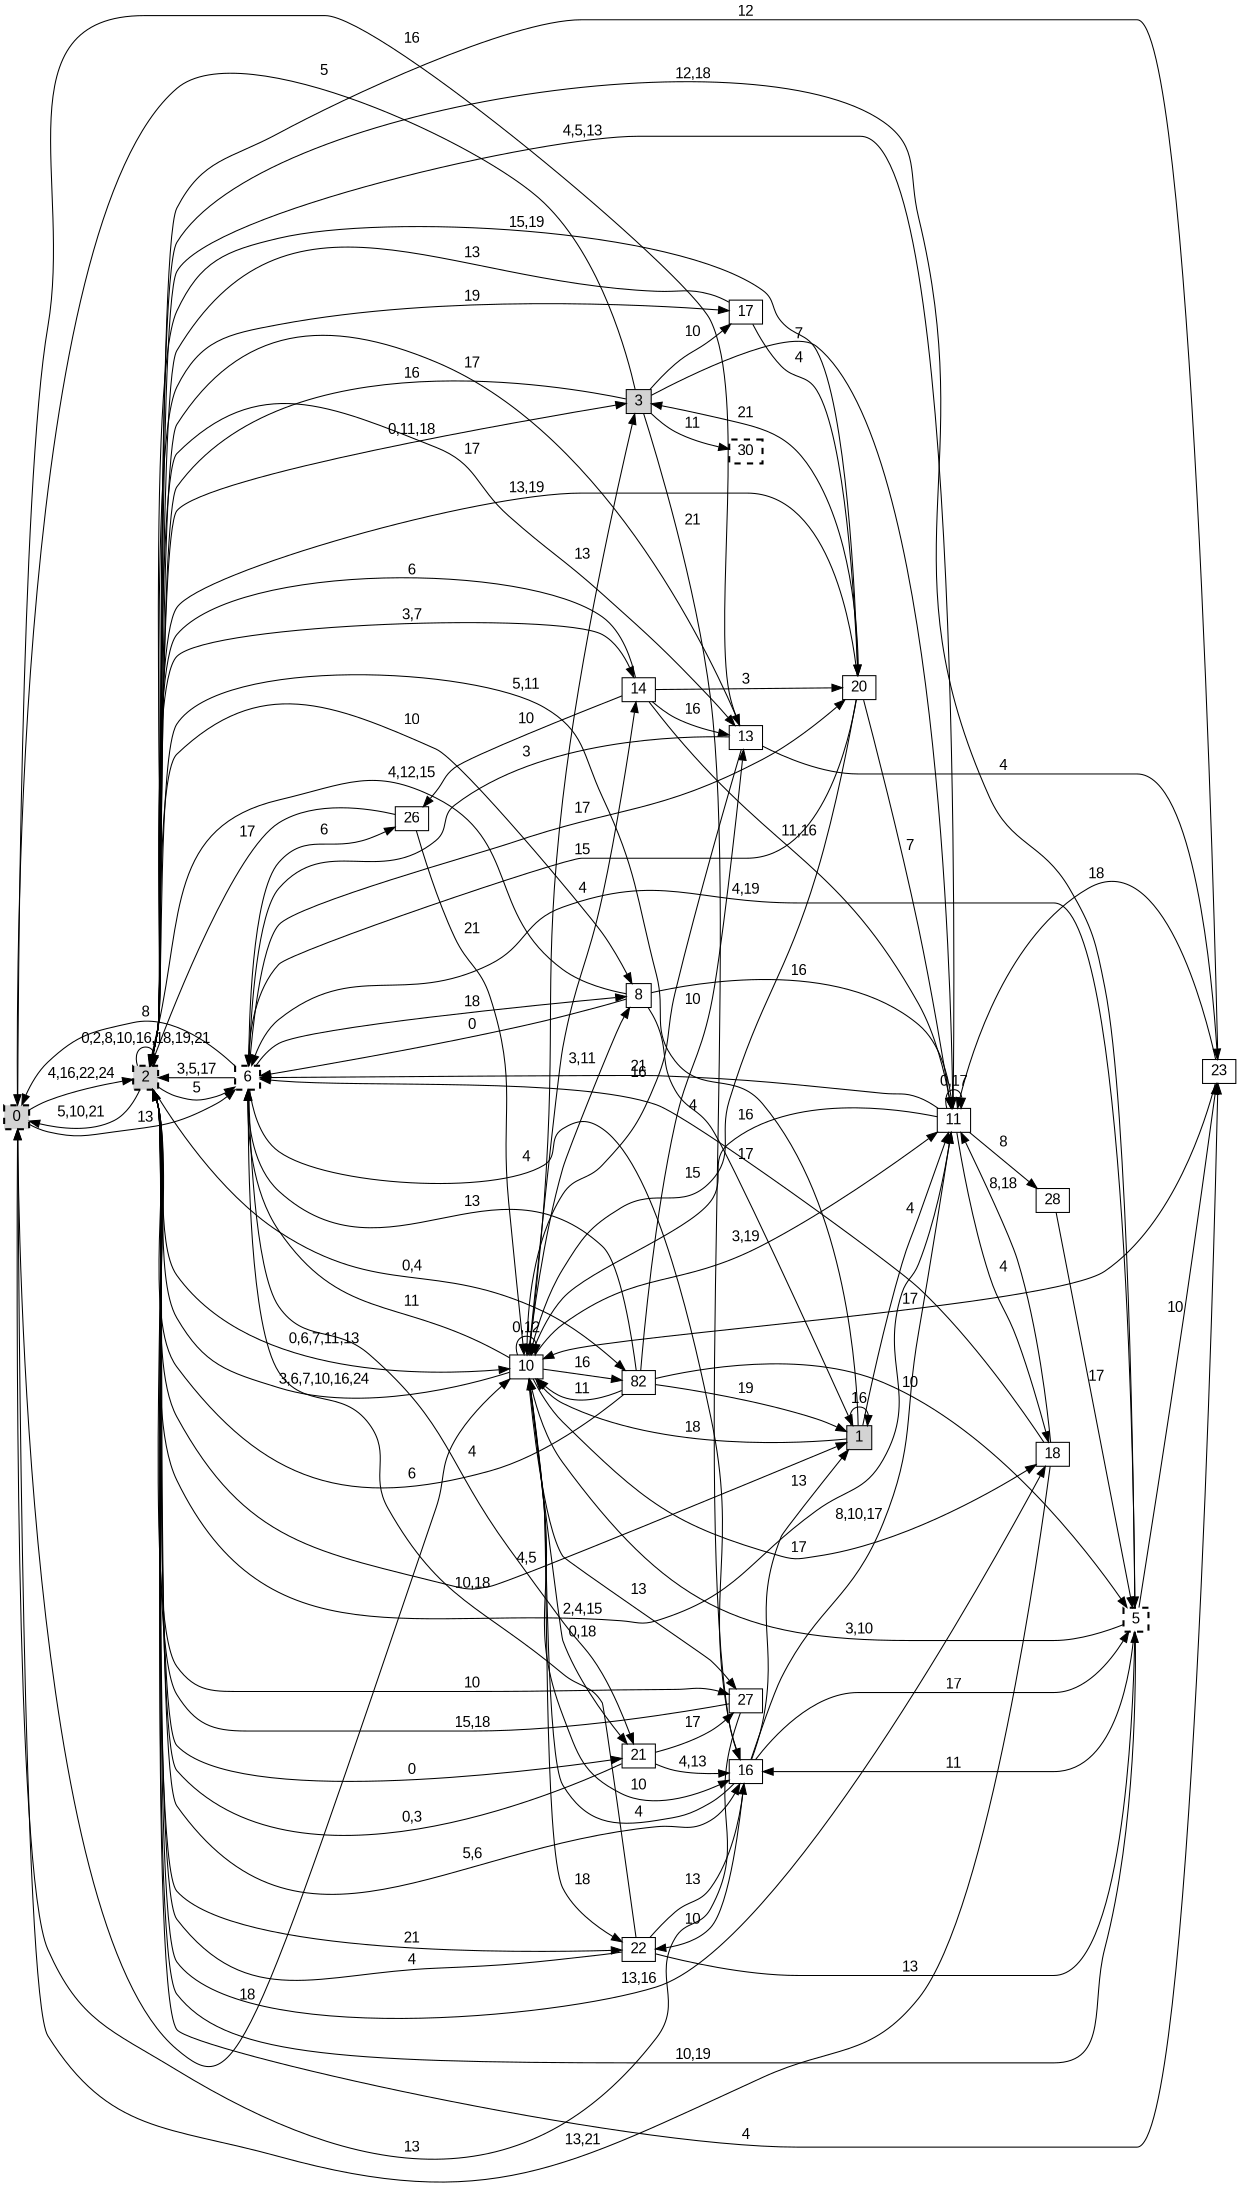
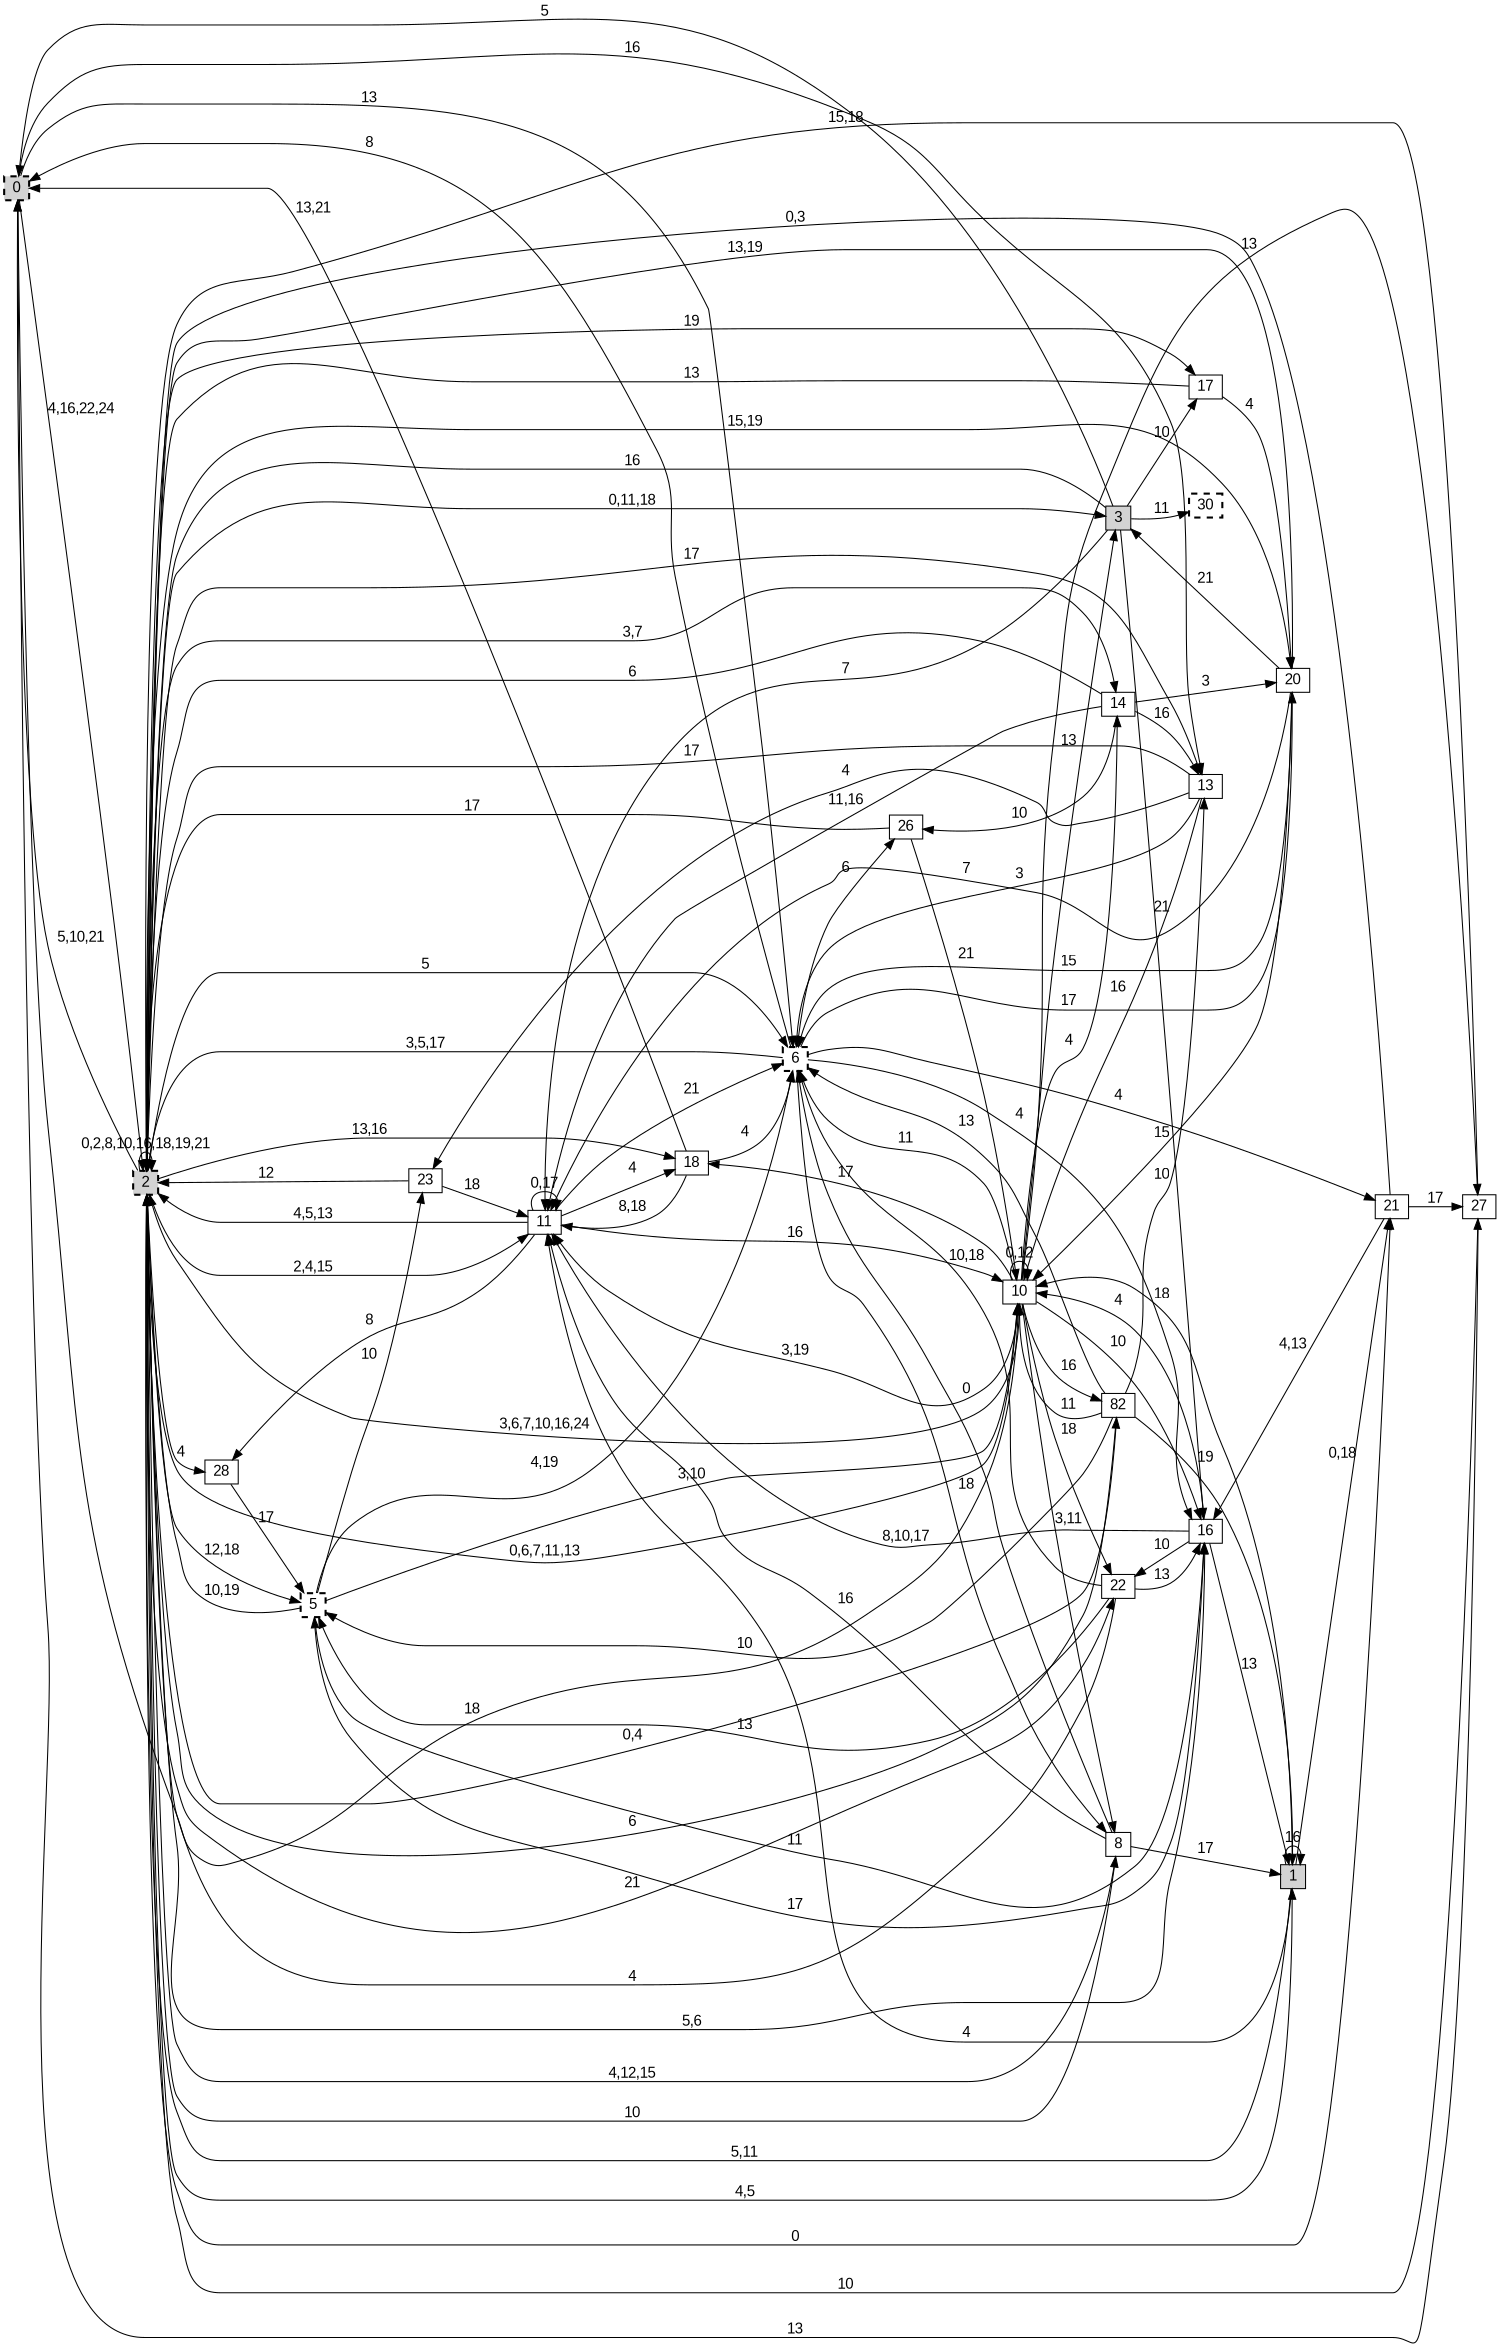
(959, 1303) -> none
(554, 1575) -> (1342, 1547)
(710, 2142) -> (156, 1339)
